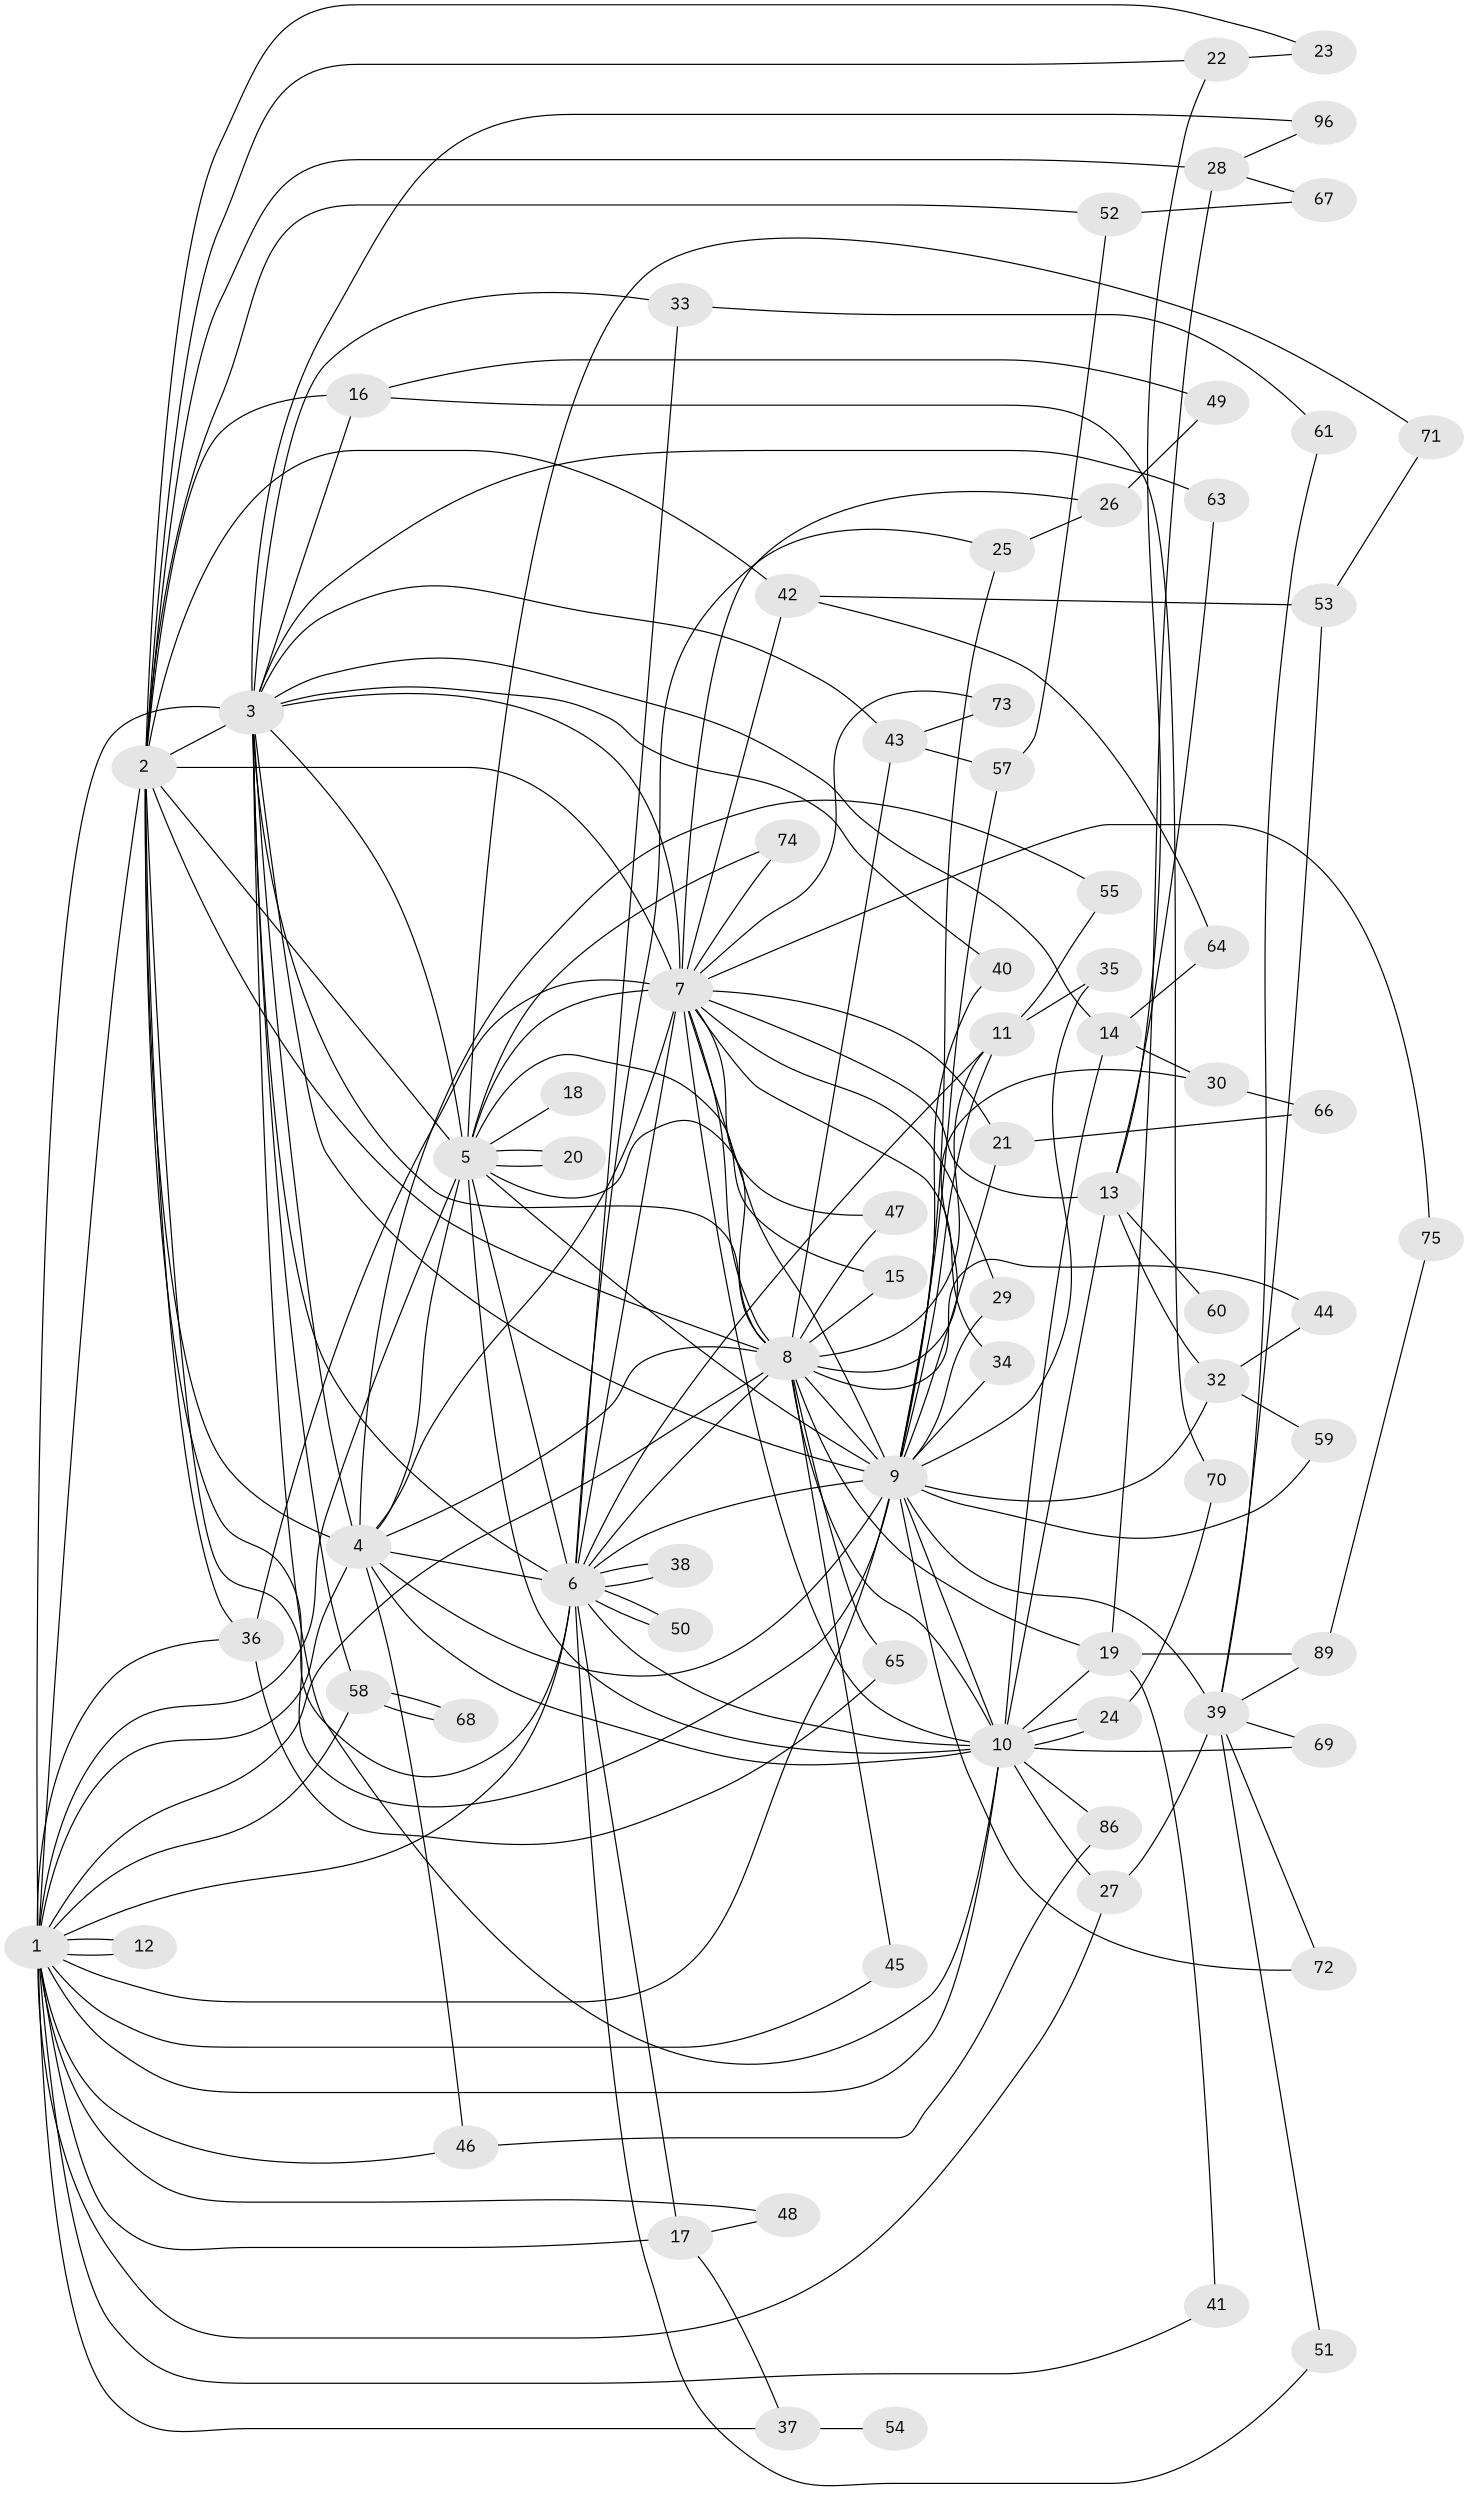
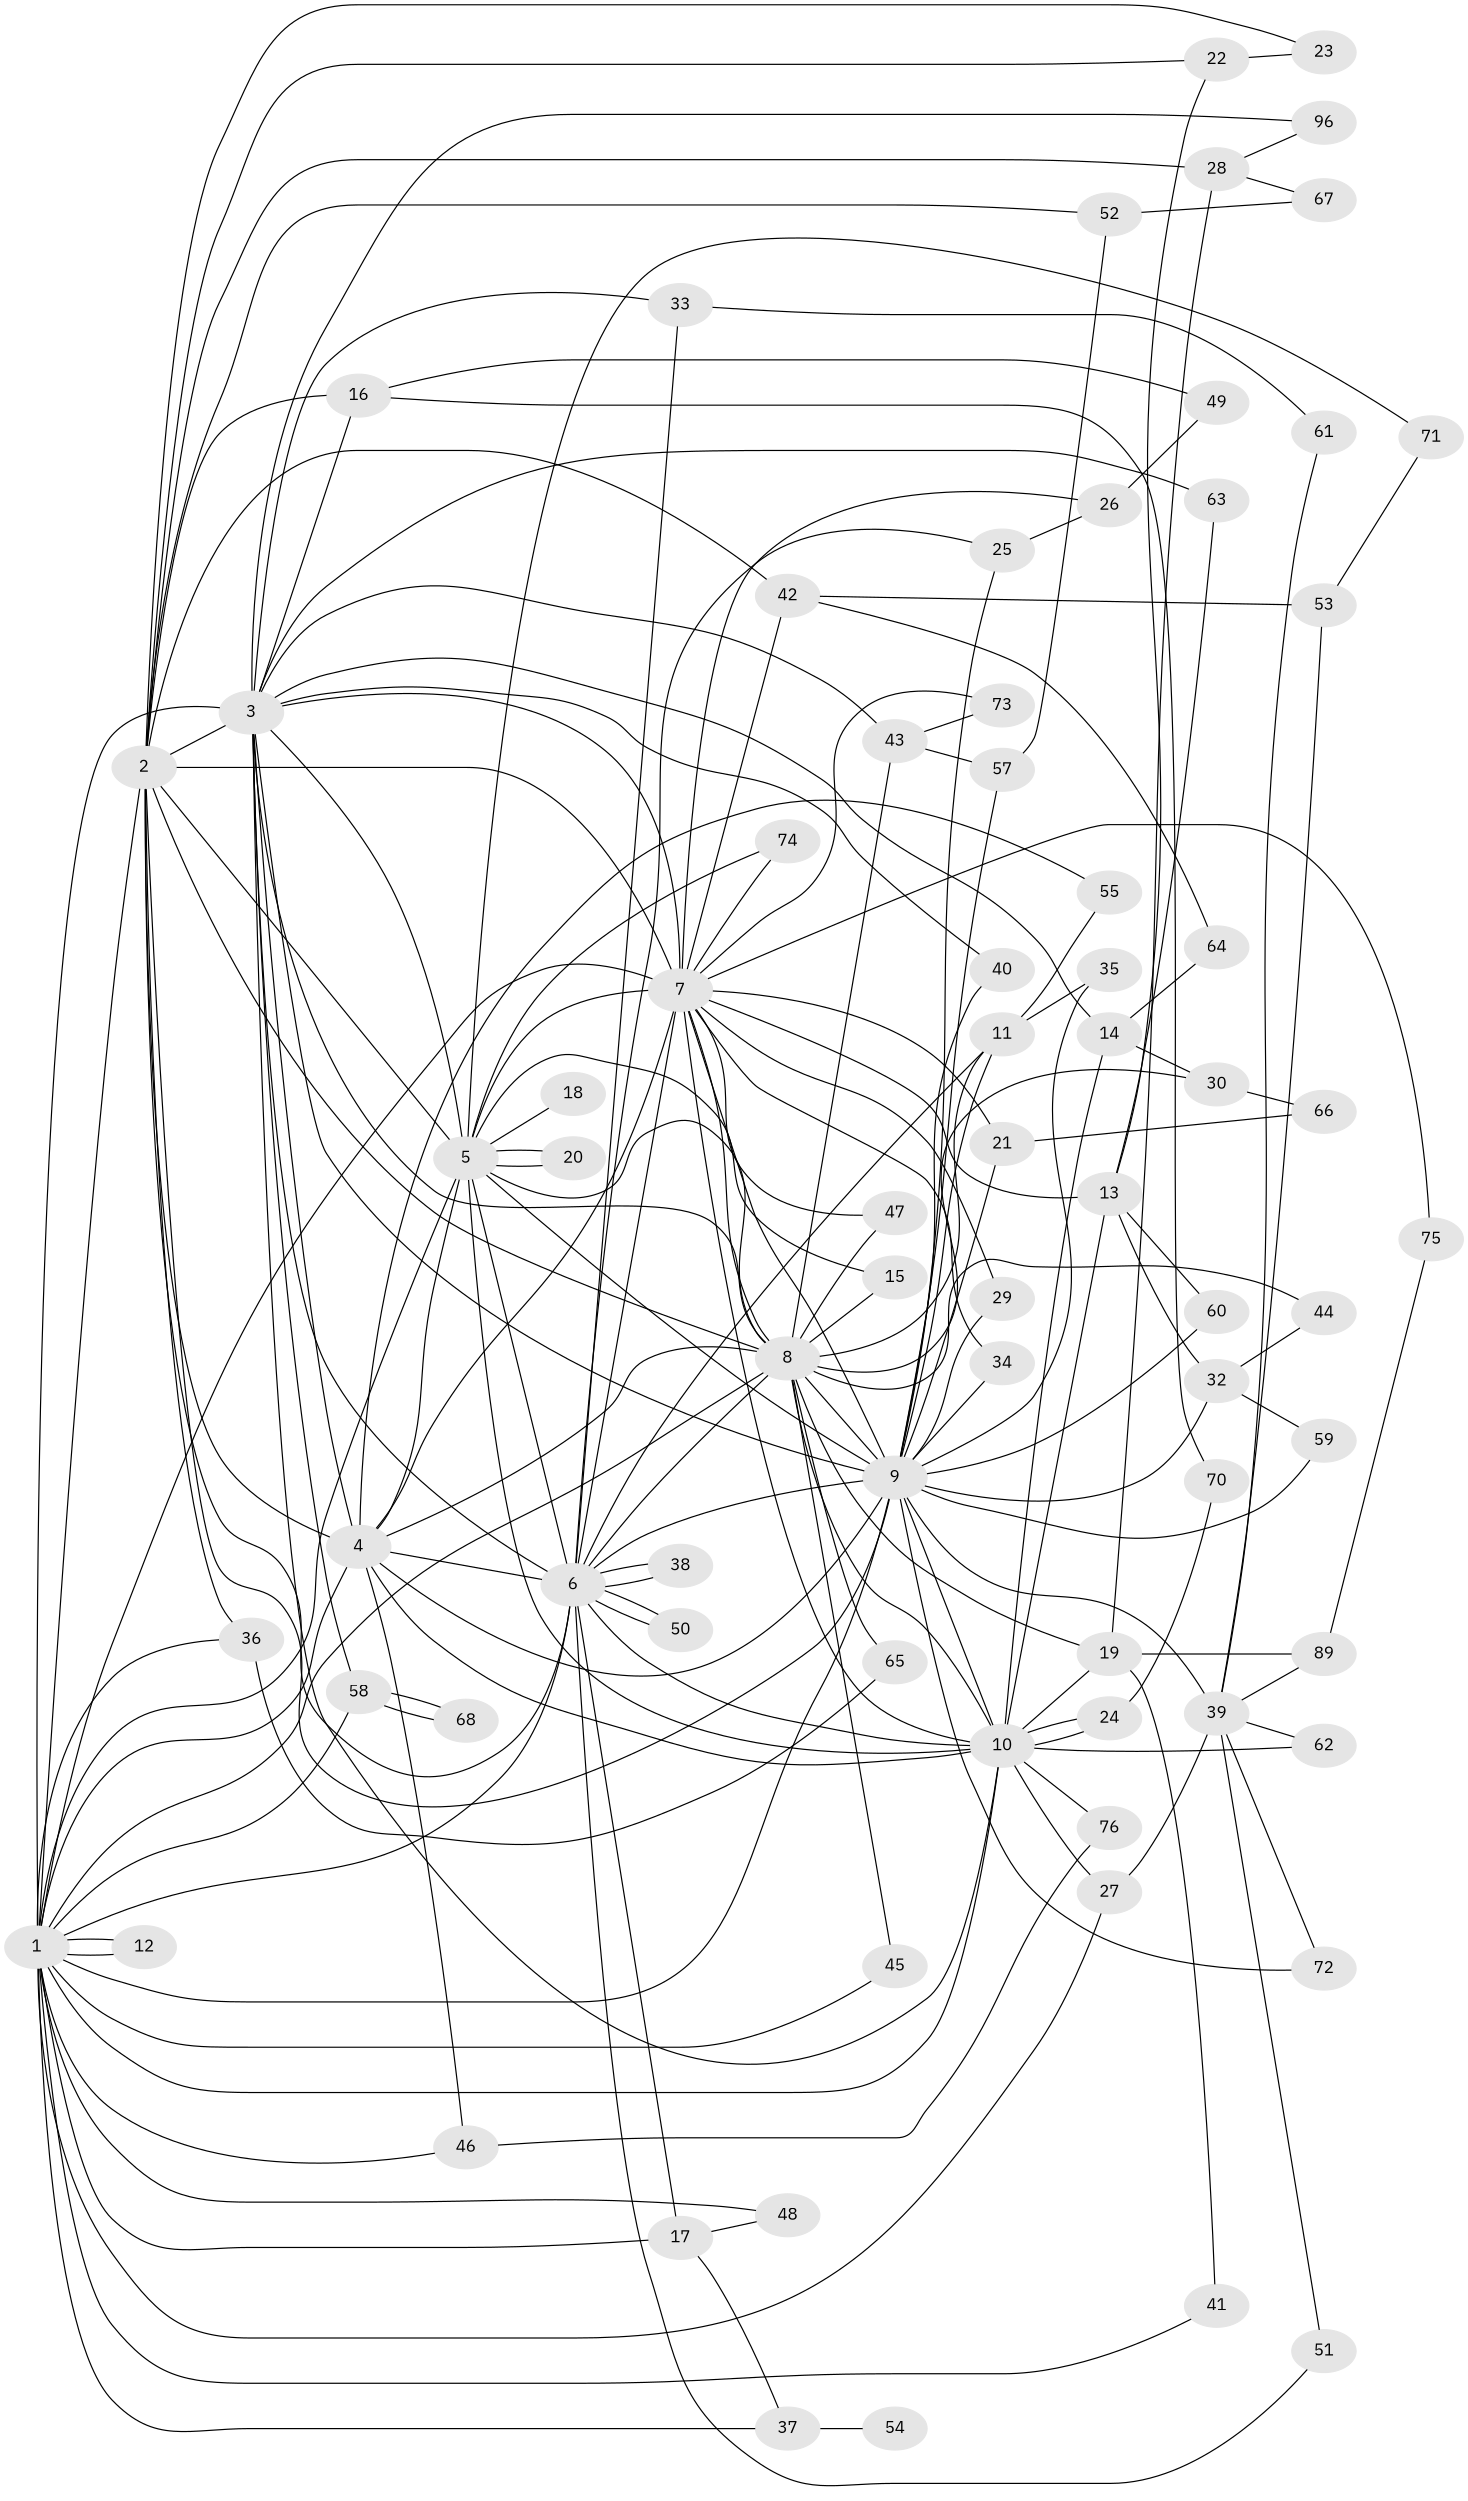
(382, 1233) -> (234, 1350)
none -> (1073, 1423)
(1324, 1746) -> (1324, 1746)
(1109, 1828) -> (1109, 1828)
